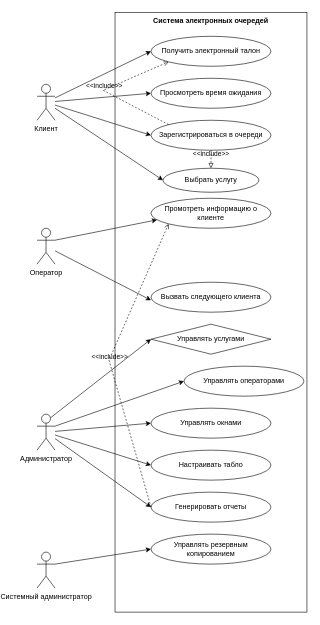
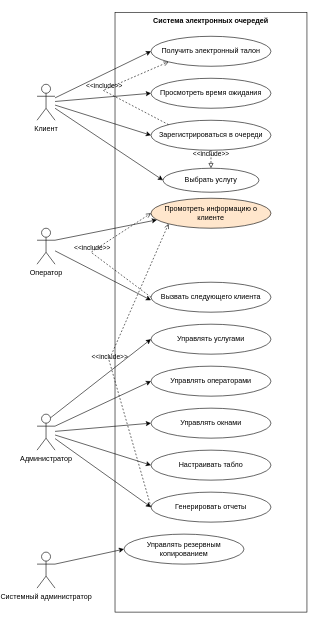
(211, 213) -> (211, 213)
none -> (102, 261)
(211, 339) -> (211, 339)
(244, 381) -> (211, 381)
(211, 549) -> (184, 549)
